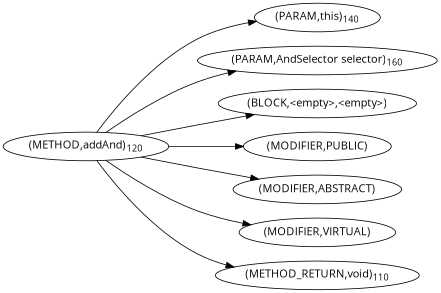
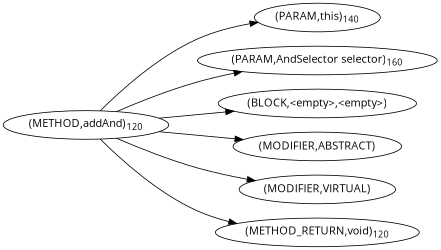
(317, 146) -> none
(381, 274) -> (381, 231)
